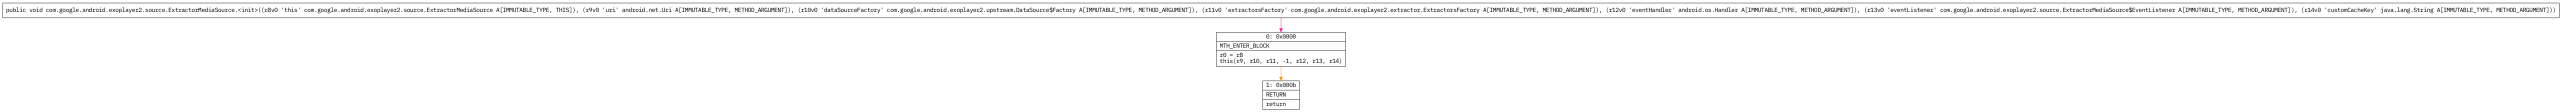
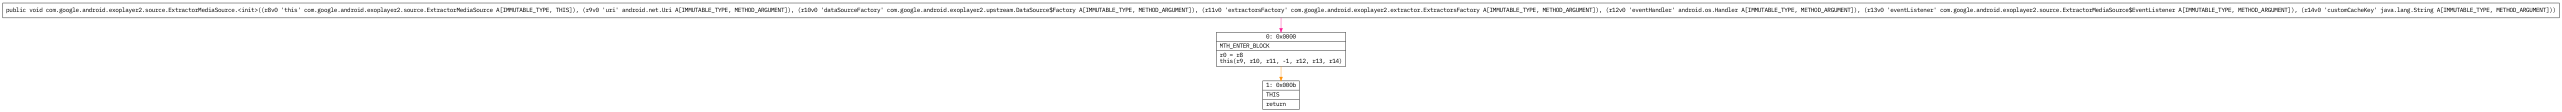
(1276, 95) -> (1273, 95)
